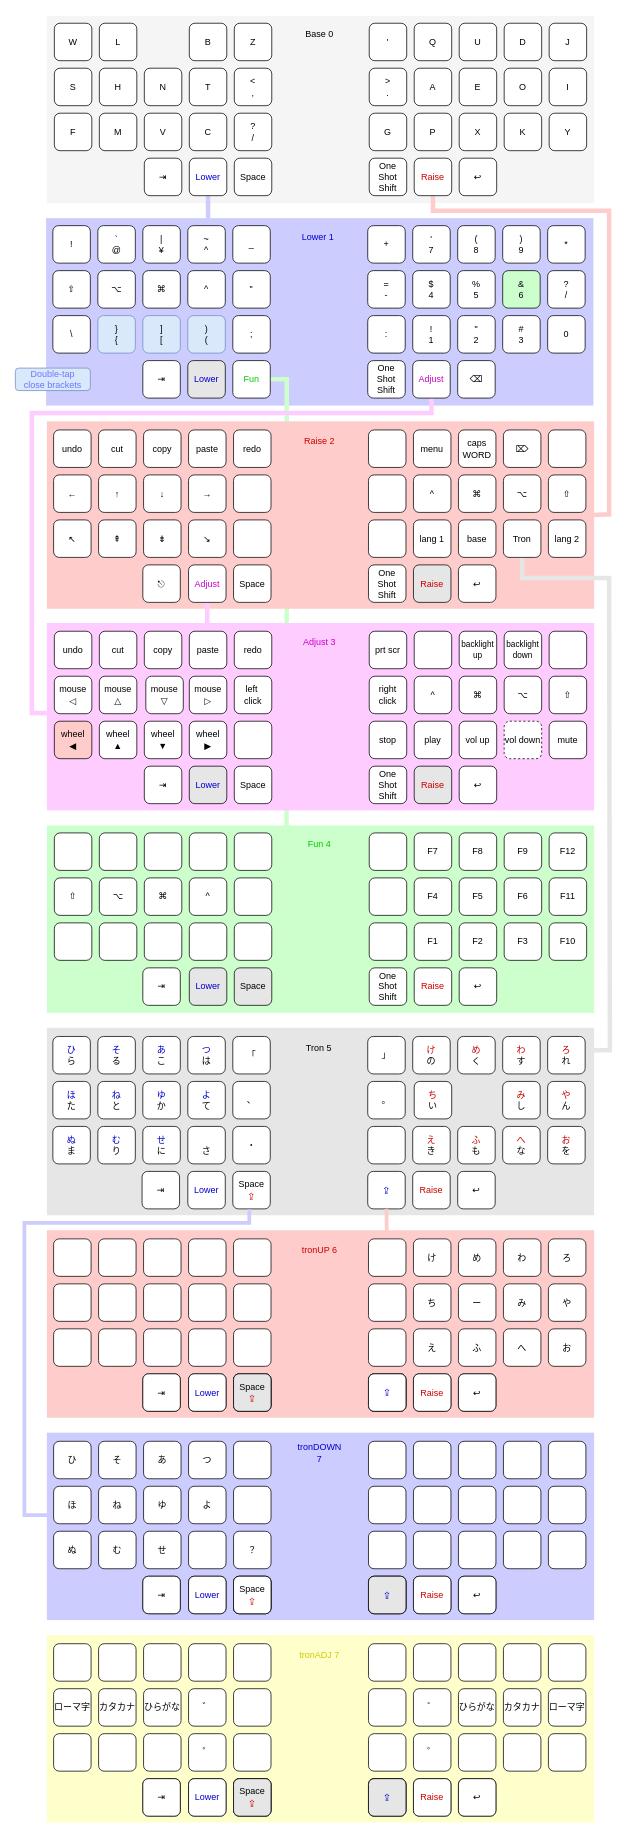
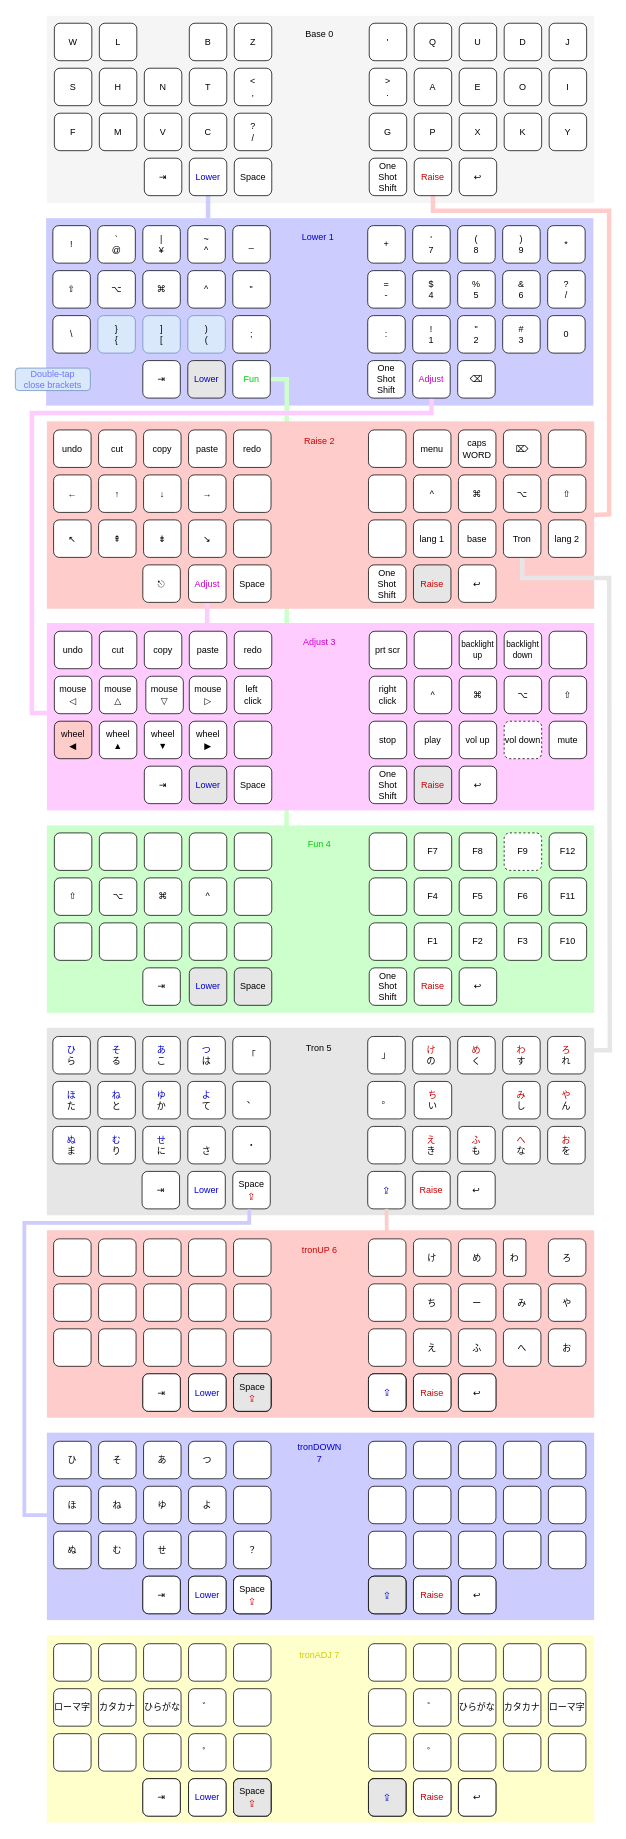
(522, 289) -> (522, 289)
(523, 852) -> (523, 852)
(522, 1258) -> (515, 1258)
